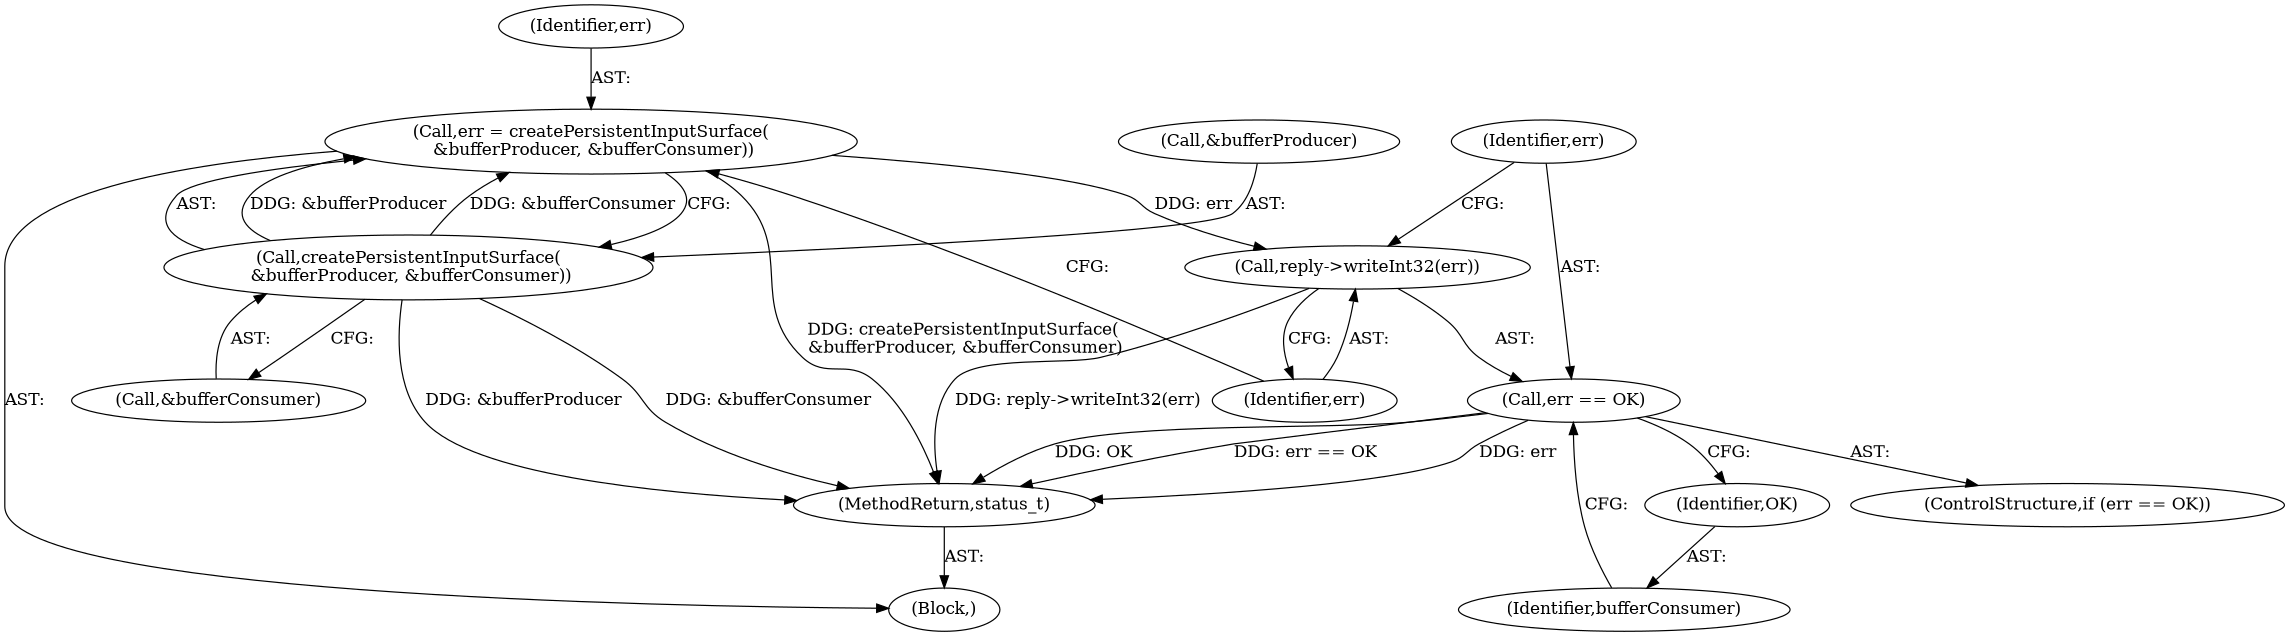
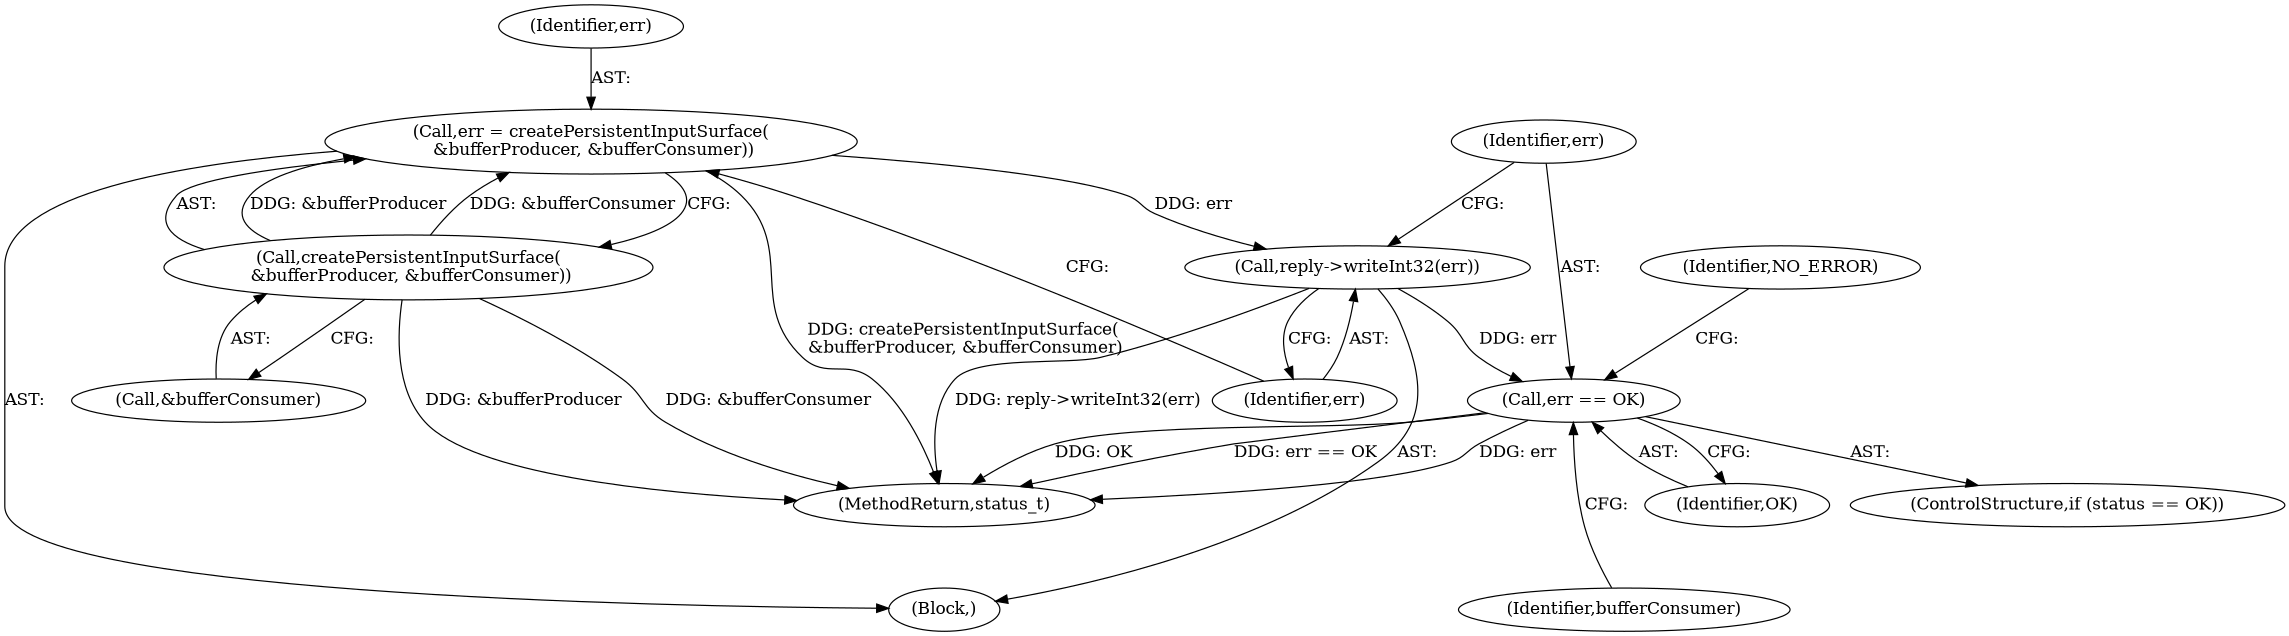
(1259, 142) -> none
none -> (1780, 267)
(1518, 339) -> (1518, 339)
(2068, 505) -> (2068, 505)
(944, 551) -> (1291, 513)
(1686, 553) -> (1641, 464)
